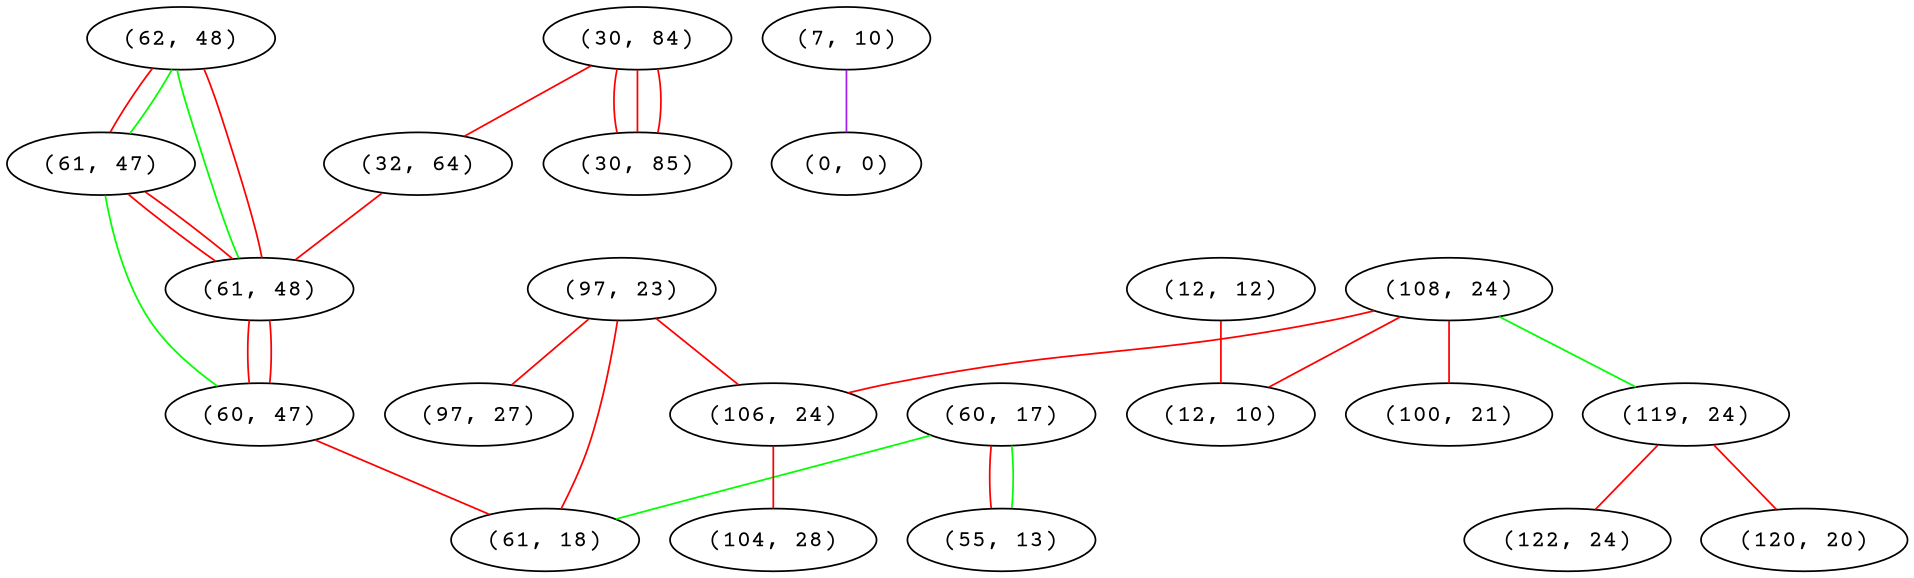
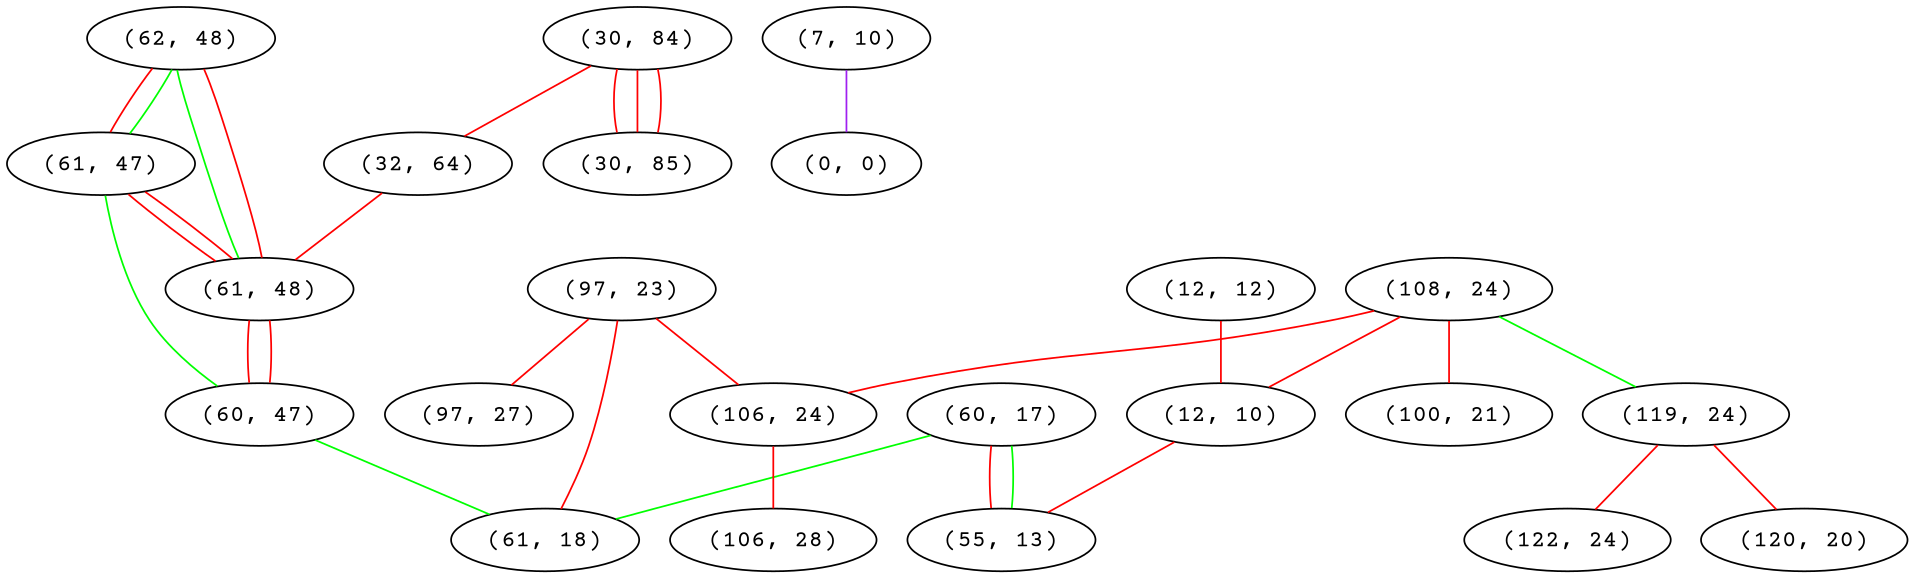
(402, 477) -> (402, 477)
none -> (1111, 477)
(773, 540) -> (773, 540)
